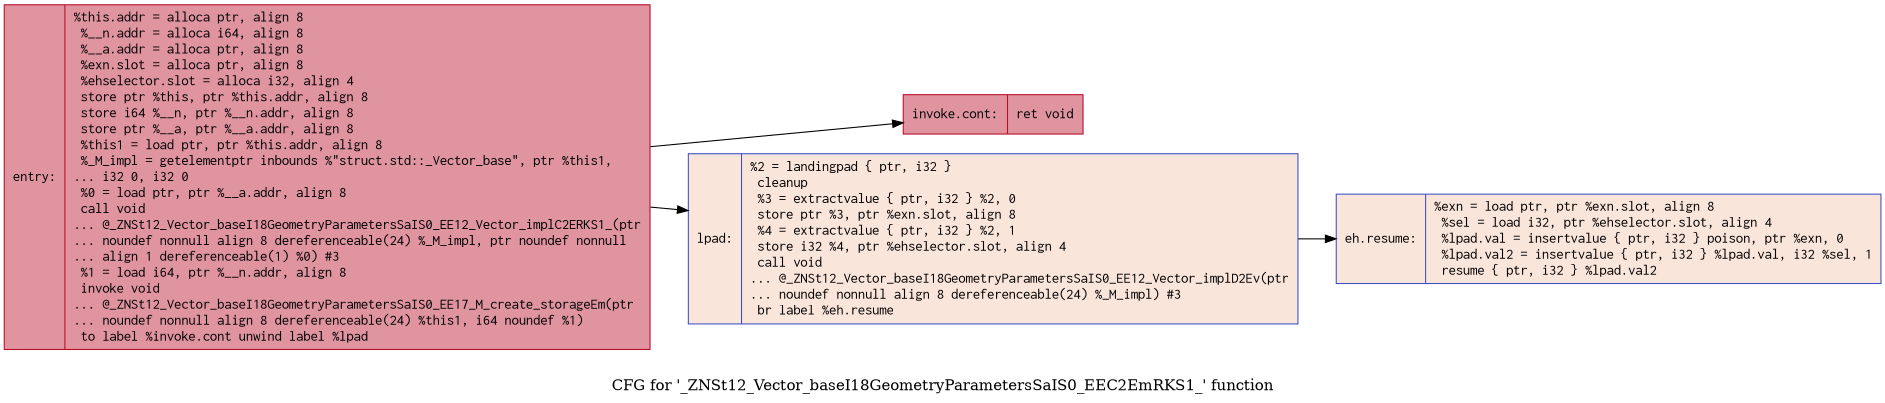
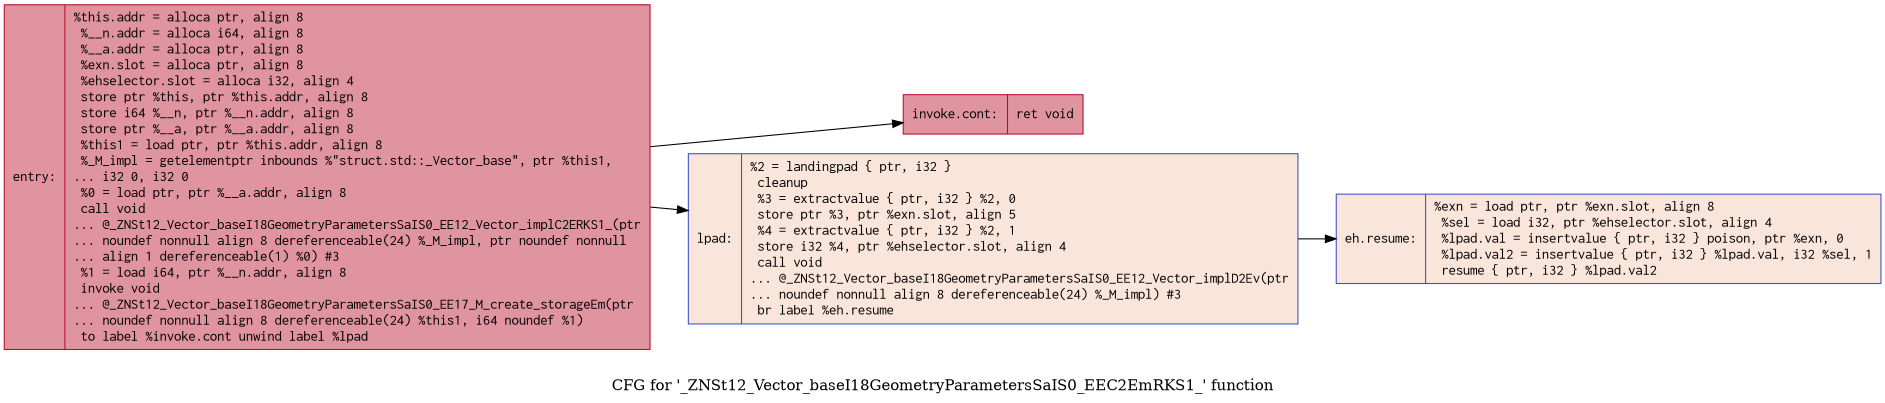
(883, 214) -> (883, 214)
